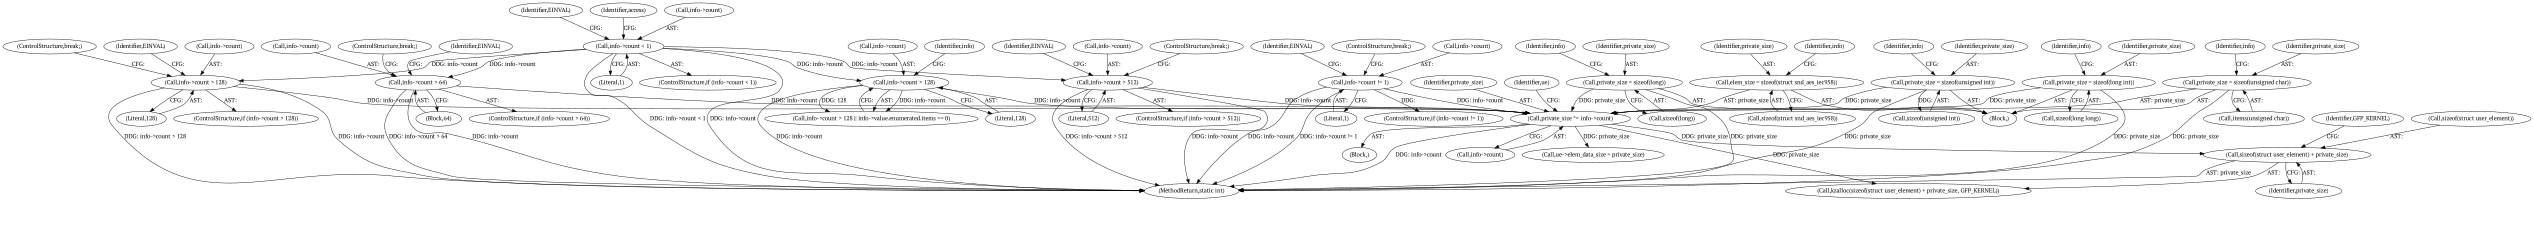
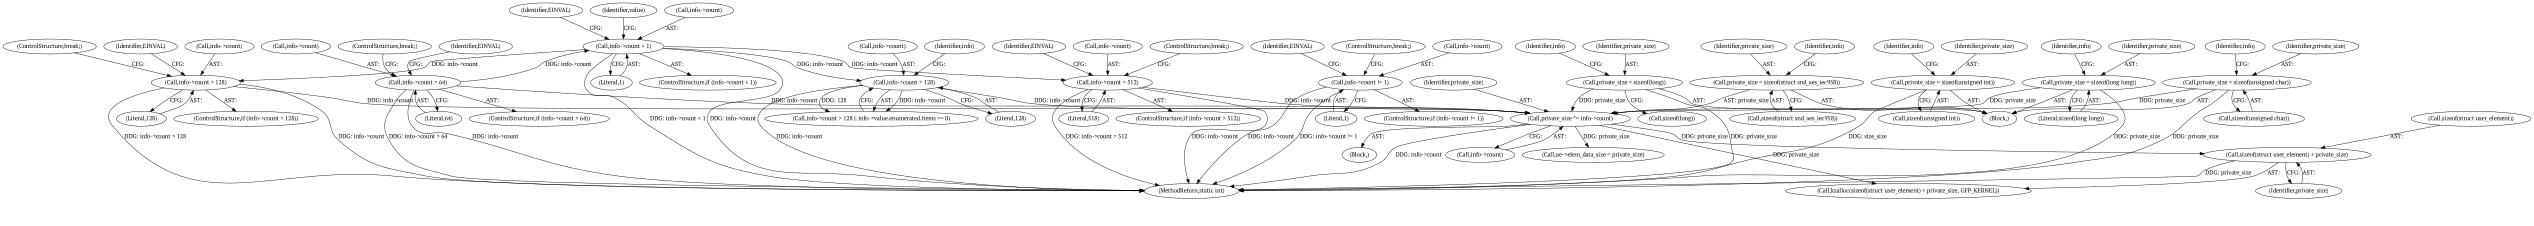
(624, 10) -> (624, 10)
(504, 58) -> (524, 71)
(1532, 83) -> none
(1777, 83) -> (1777, 83)
(2089, 83) -> (2089, 83)
(1409, 101) -> (1409, 101)
(1926, 101) -> (1926, 101)
(2163, 101) -> (2163, 101)
(1651, 102) -> none
(1453, 103) -> none
(1753, 109) -> none
(439, 119) -> (439, 119)
(1084, 119) -> (1084, 119)
(2071, 119) -> (2071, 119)
(2254, 119) -> (2254, 119)
(2358, 119) -> none
(1868, 137) -> (1868, 137)
(2229, 173) -> (2229, 173)
